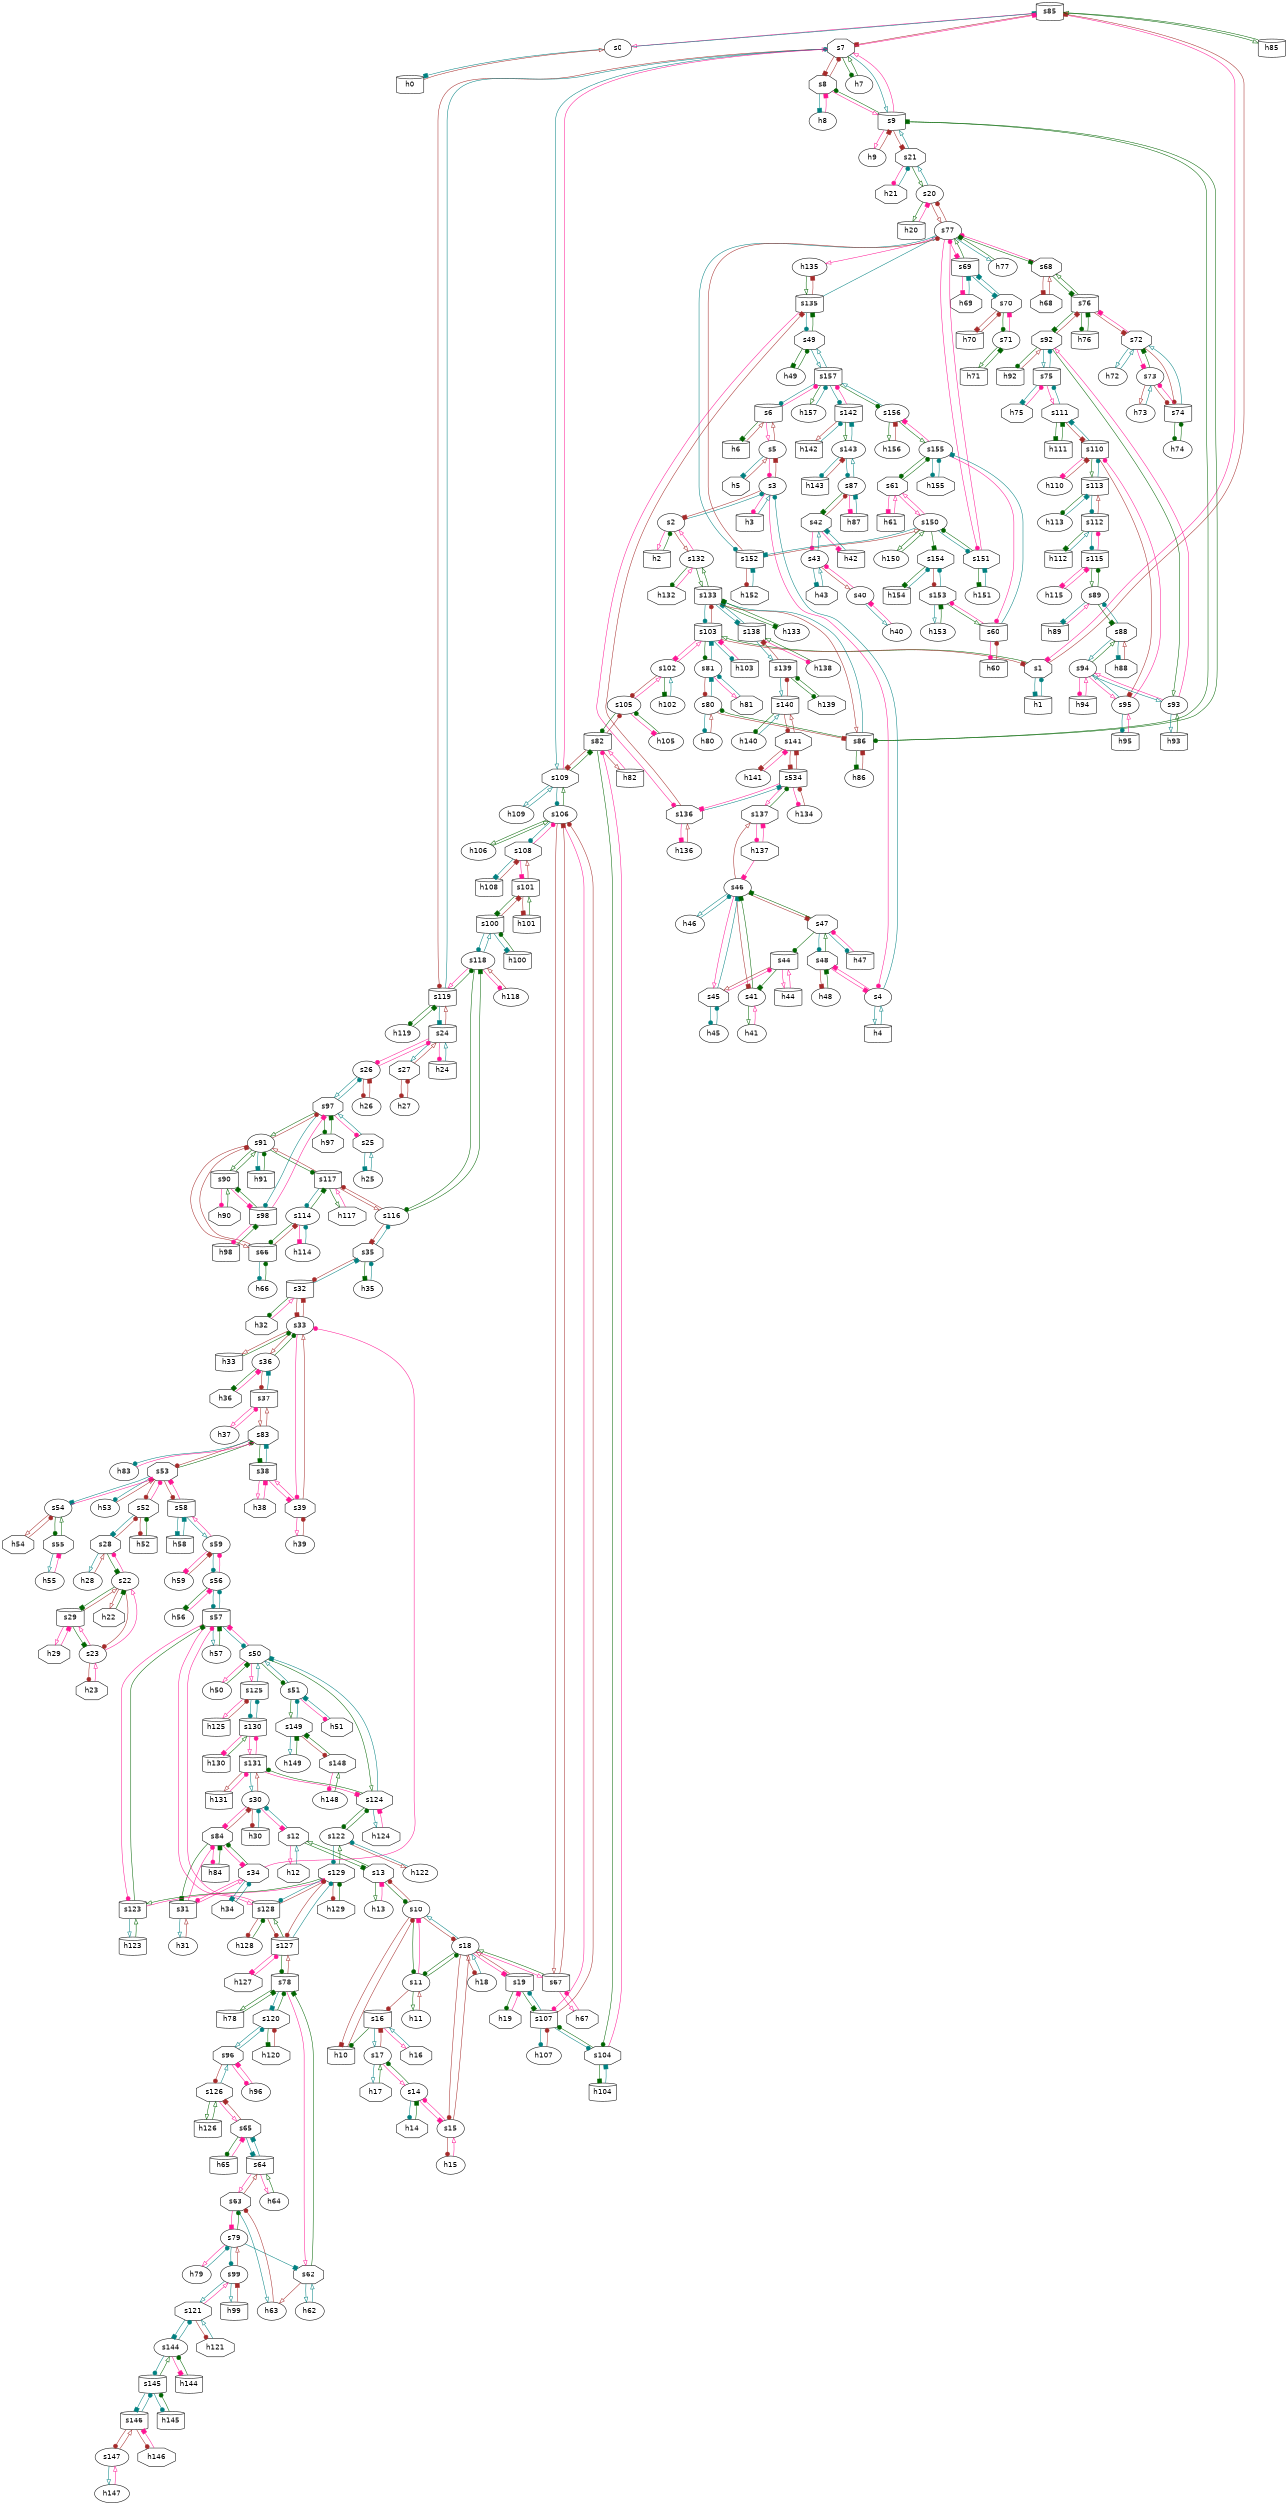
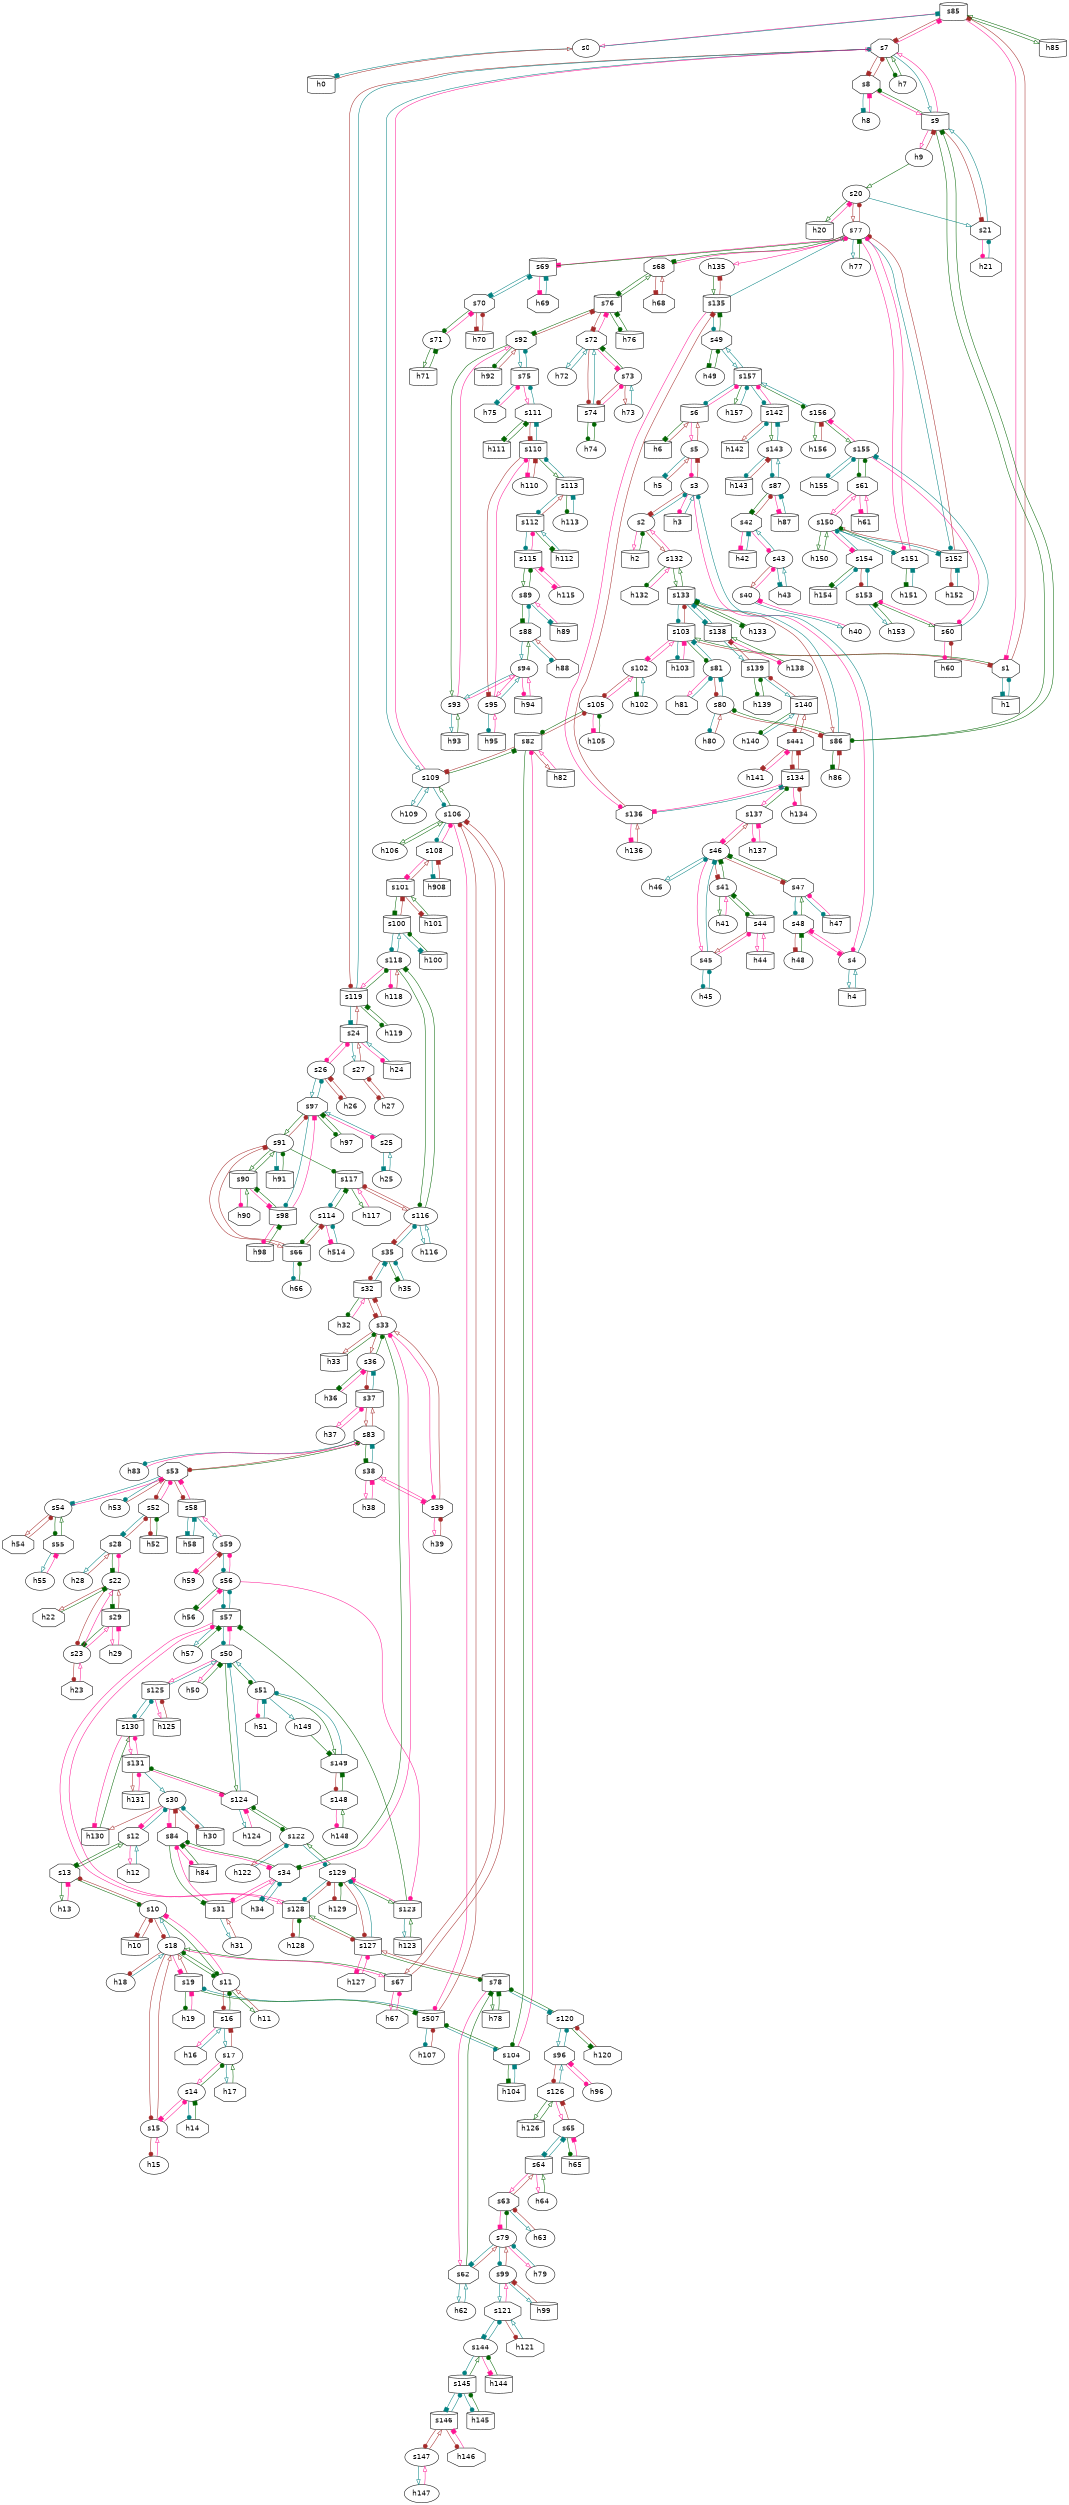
(916, 174) -> (890, 175)
(933, 538) -> (840, 540)
none -> (848, 541)
(1118, 648) -> (541, 650)
(793, 742) -> (795, 742)
(793, 778) -> (795, 778)
(750, 868) -> (734, 831)
(489, 888) -> (437, 888)
(805, 940) -> (737, 905)
(295, 1160) -> none
(303, 1253) -> (337, 1253)
none -> (429, 1253)
(263, 1472) -> (369, 1472)
none -> (401, 1625)
(122, 1740) -> (382, 1692)
(290, 1743) -> (280, 1707)
(258, 1784) -> (138, 1817)
(544, 2019) -> (431, 2019)
(361, 2036) -> (230, 2003)
(292, 2291) -> (483, 2259)
